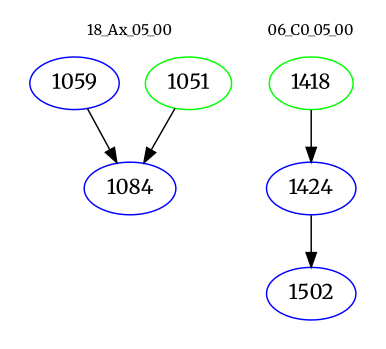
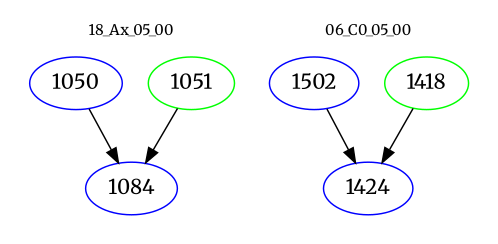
(75, 83) -> (76, 83)
(311, 234) -> (338, 129)
